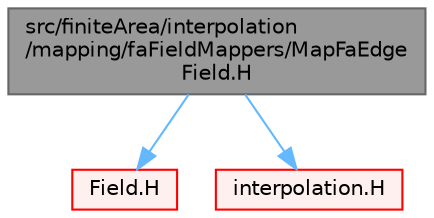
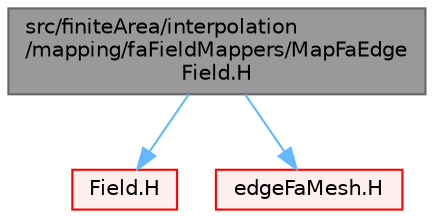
(309, 190) -> (309, 190)
